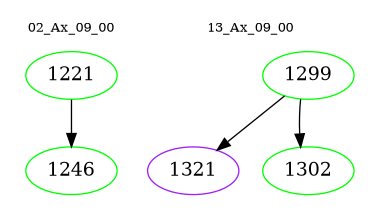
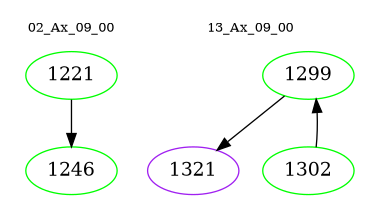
(300, 116) -> (317, 130)
